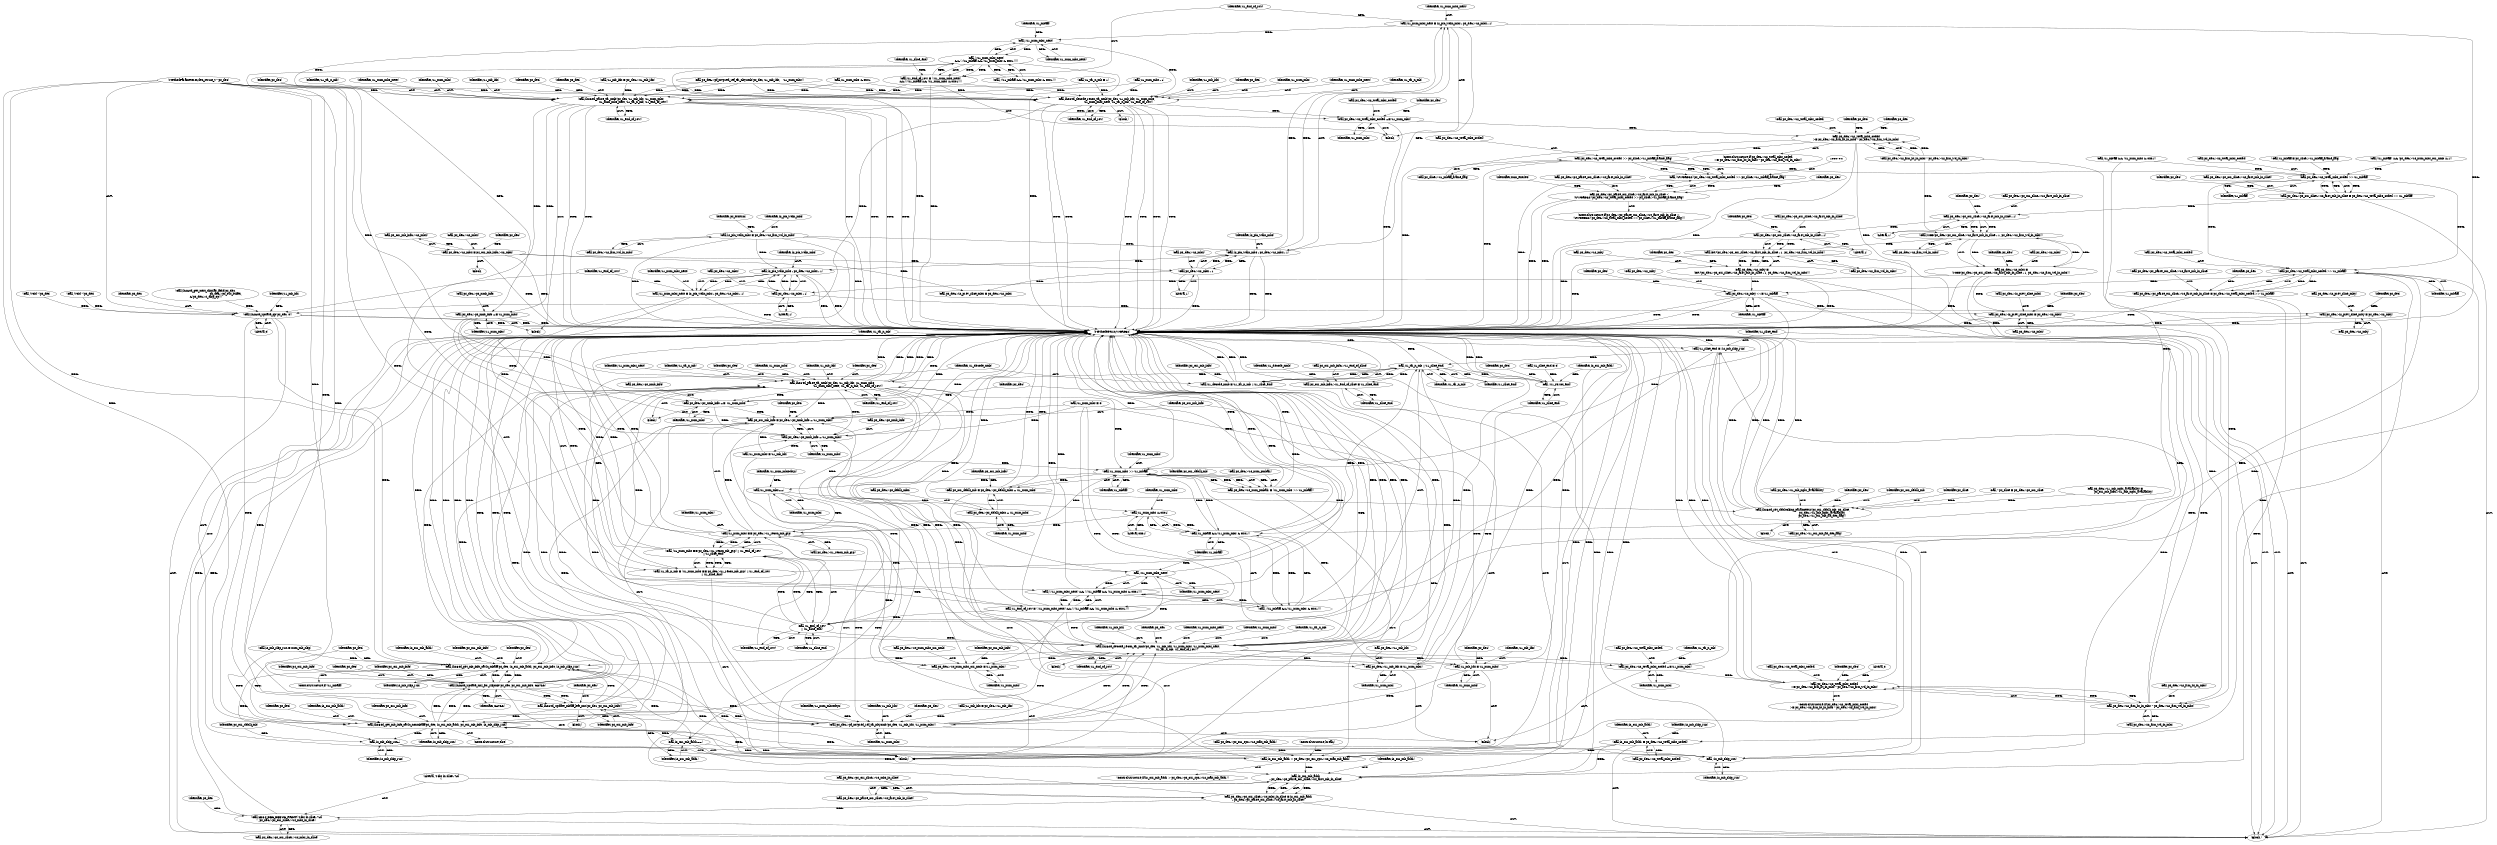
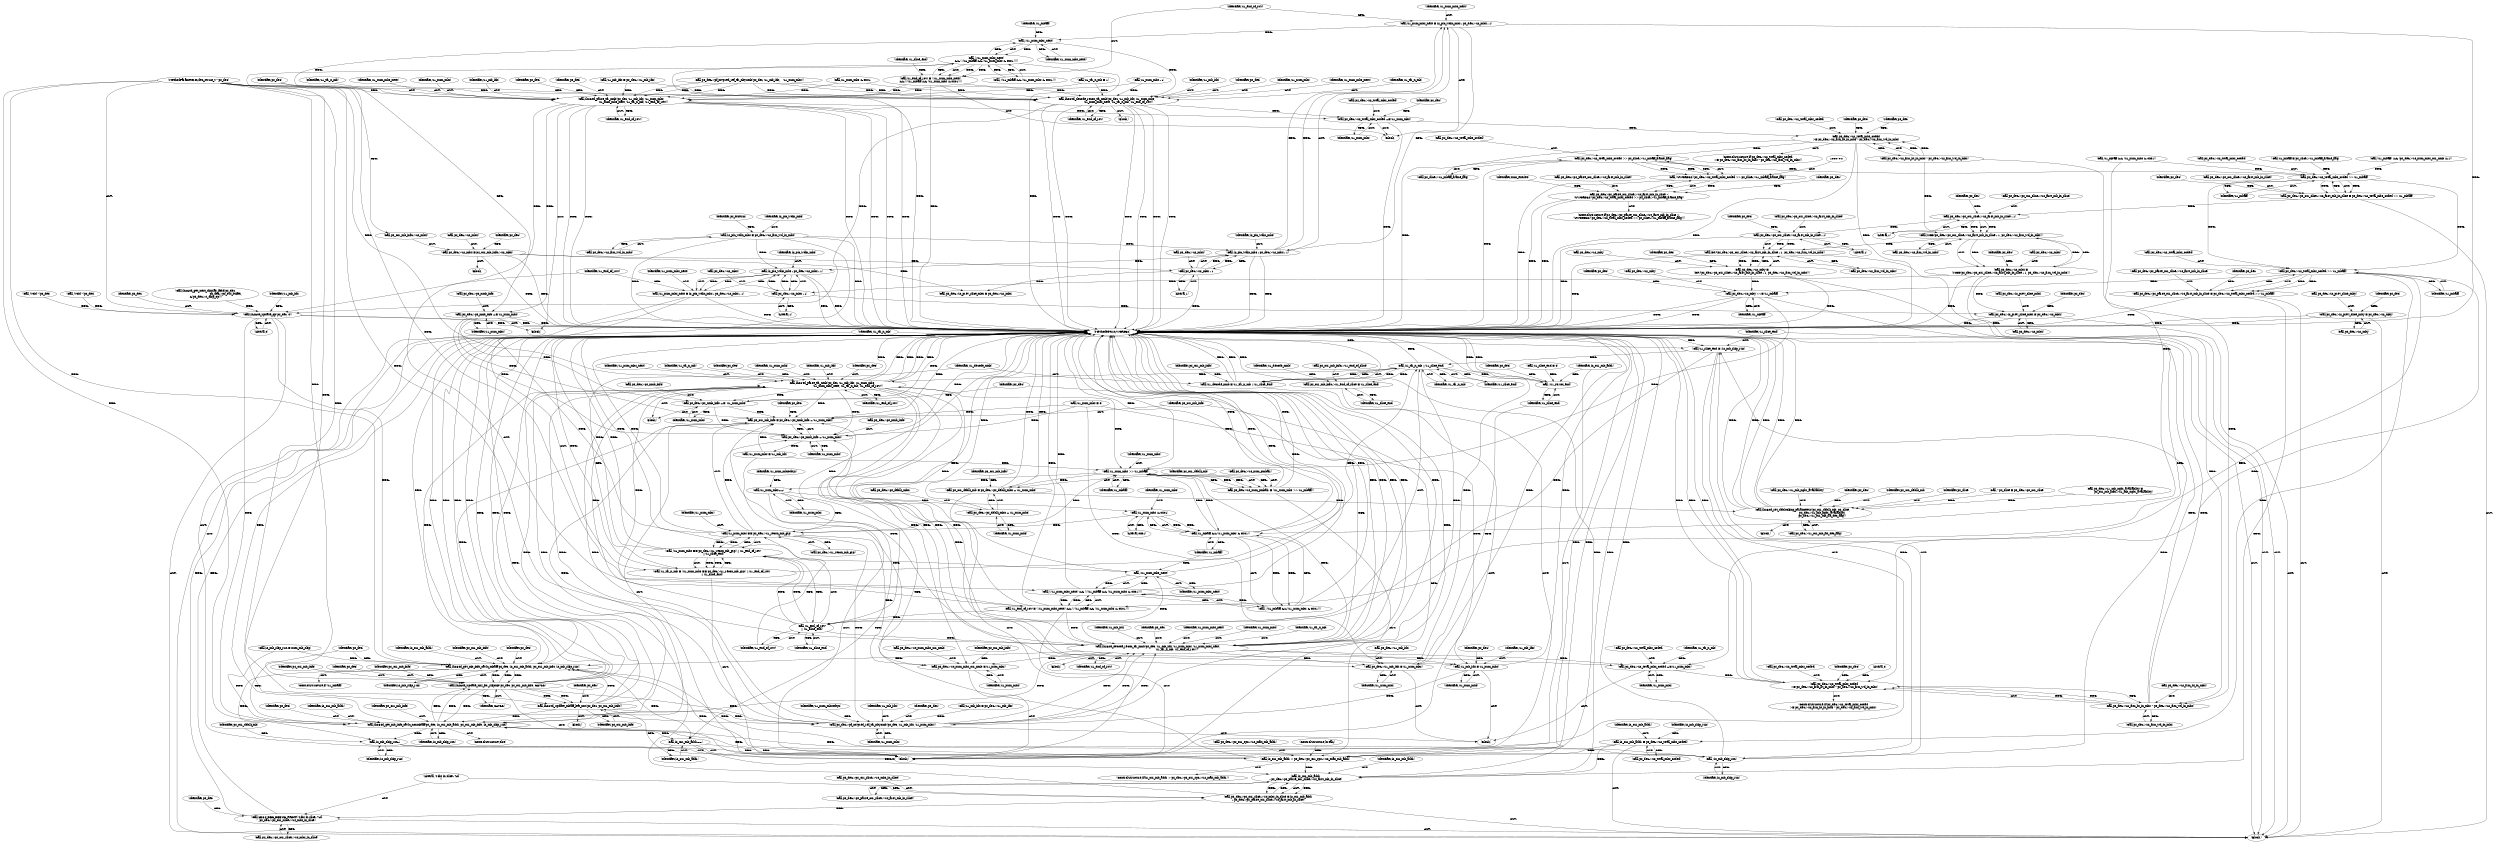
(442, 244) -> (357, 100)
(2041, 311) -> none
(1427, 333) -> (1420, 334)
(1230, 579) -> none
(1283, 751) -> (1283, 751)
